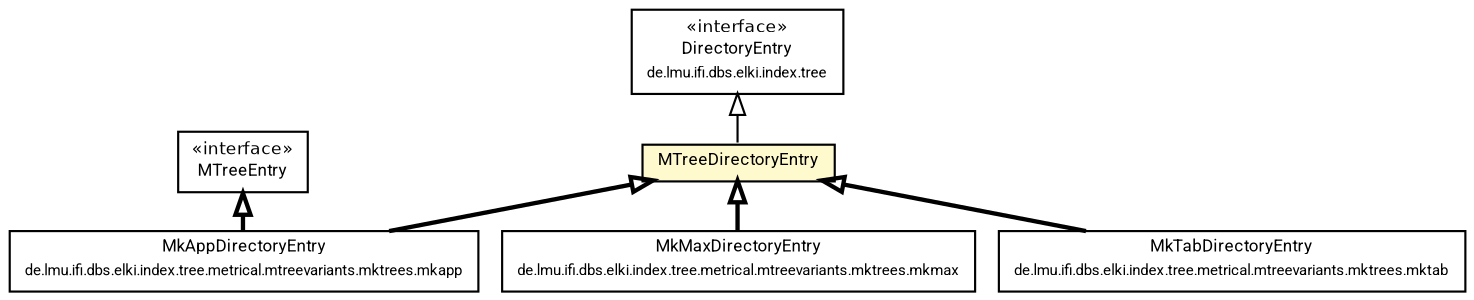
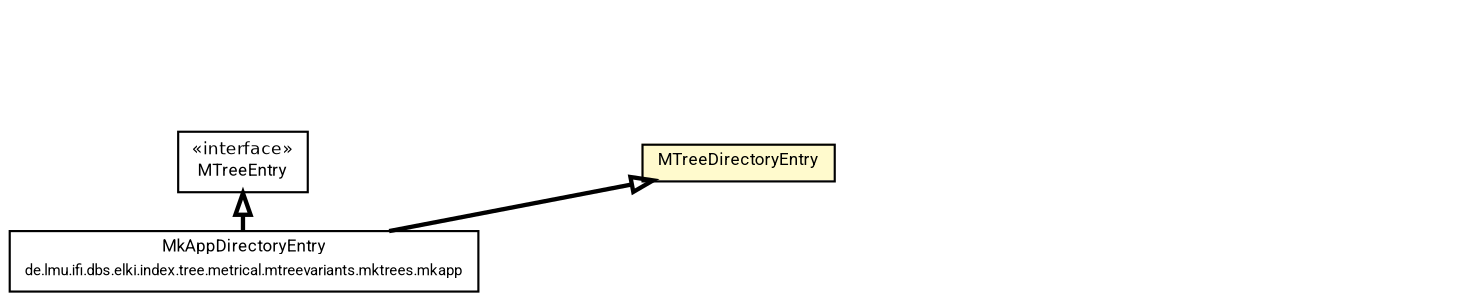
(738, 51) -> none
(738, 261) -> none
(1232, 261) -> none
